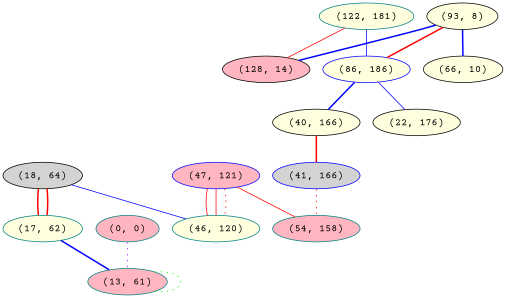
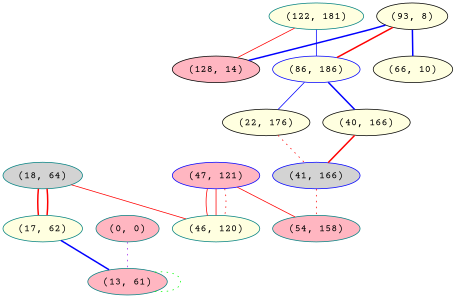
none -> (291, 149)
(43, 176) -> (43, 176)
(129, 202) -> (129, 202)
